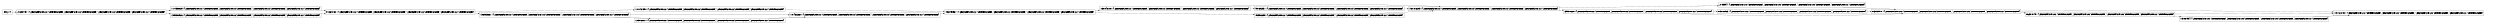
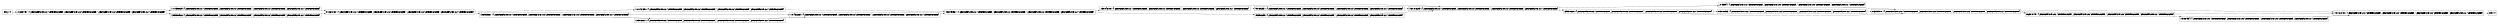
none -> (2492, 13)
